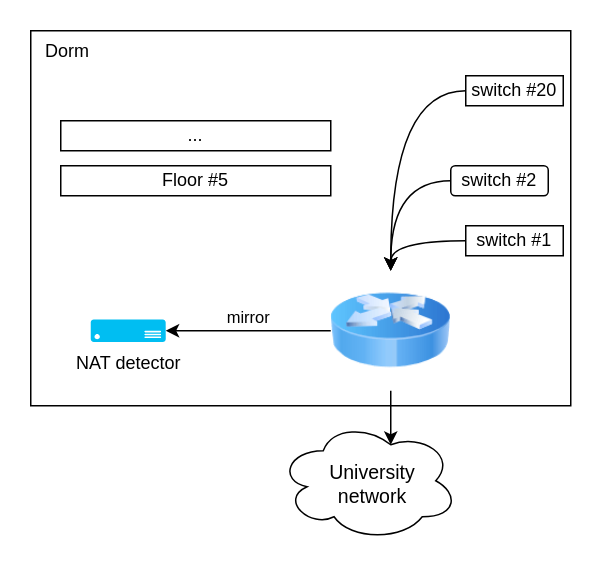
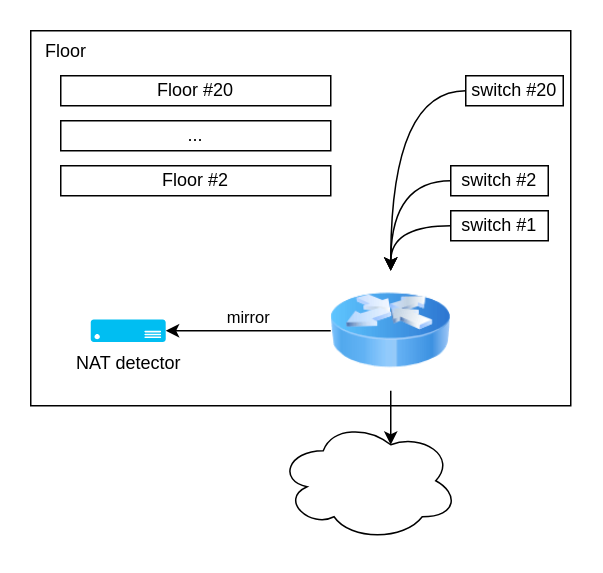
(66, 52) -> (69, 52)
none -> (196, 91)
(196, 181) -> (196, 181)
(500, 181) -> (500, 181)
(515, 241) -> (500, 226)
(373, 484) -> none
